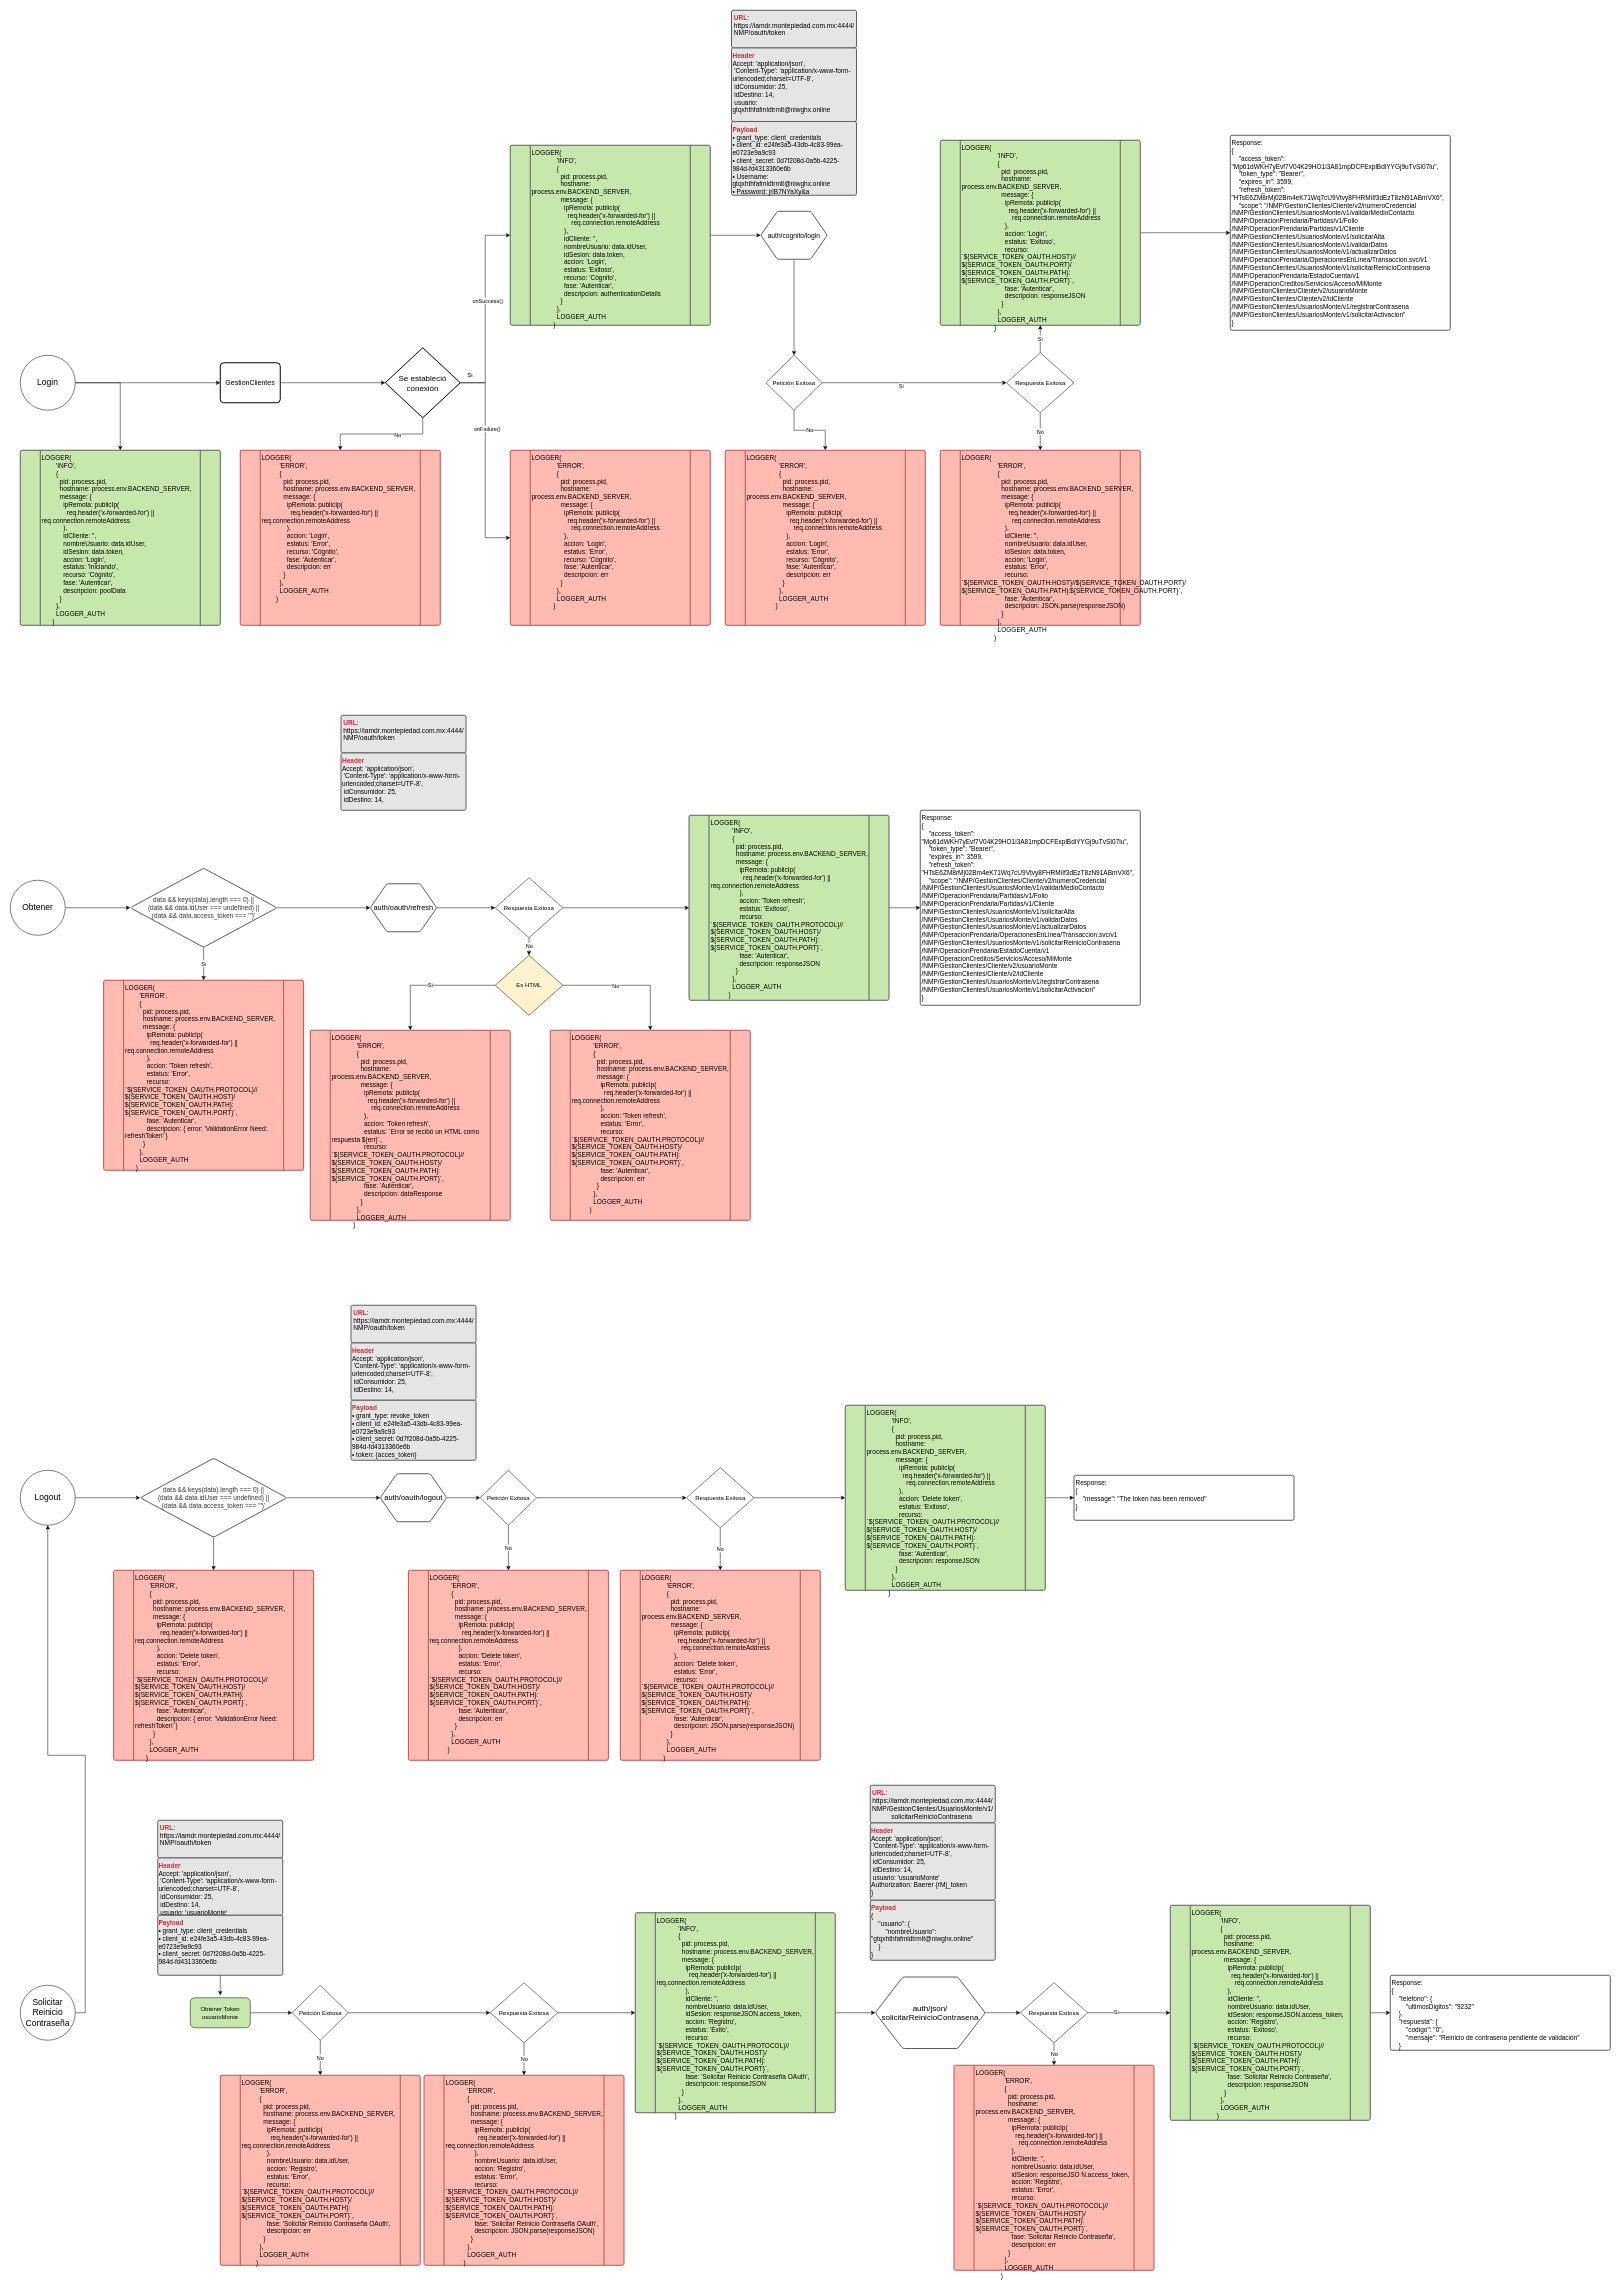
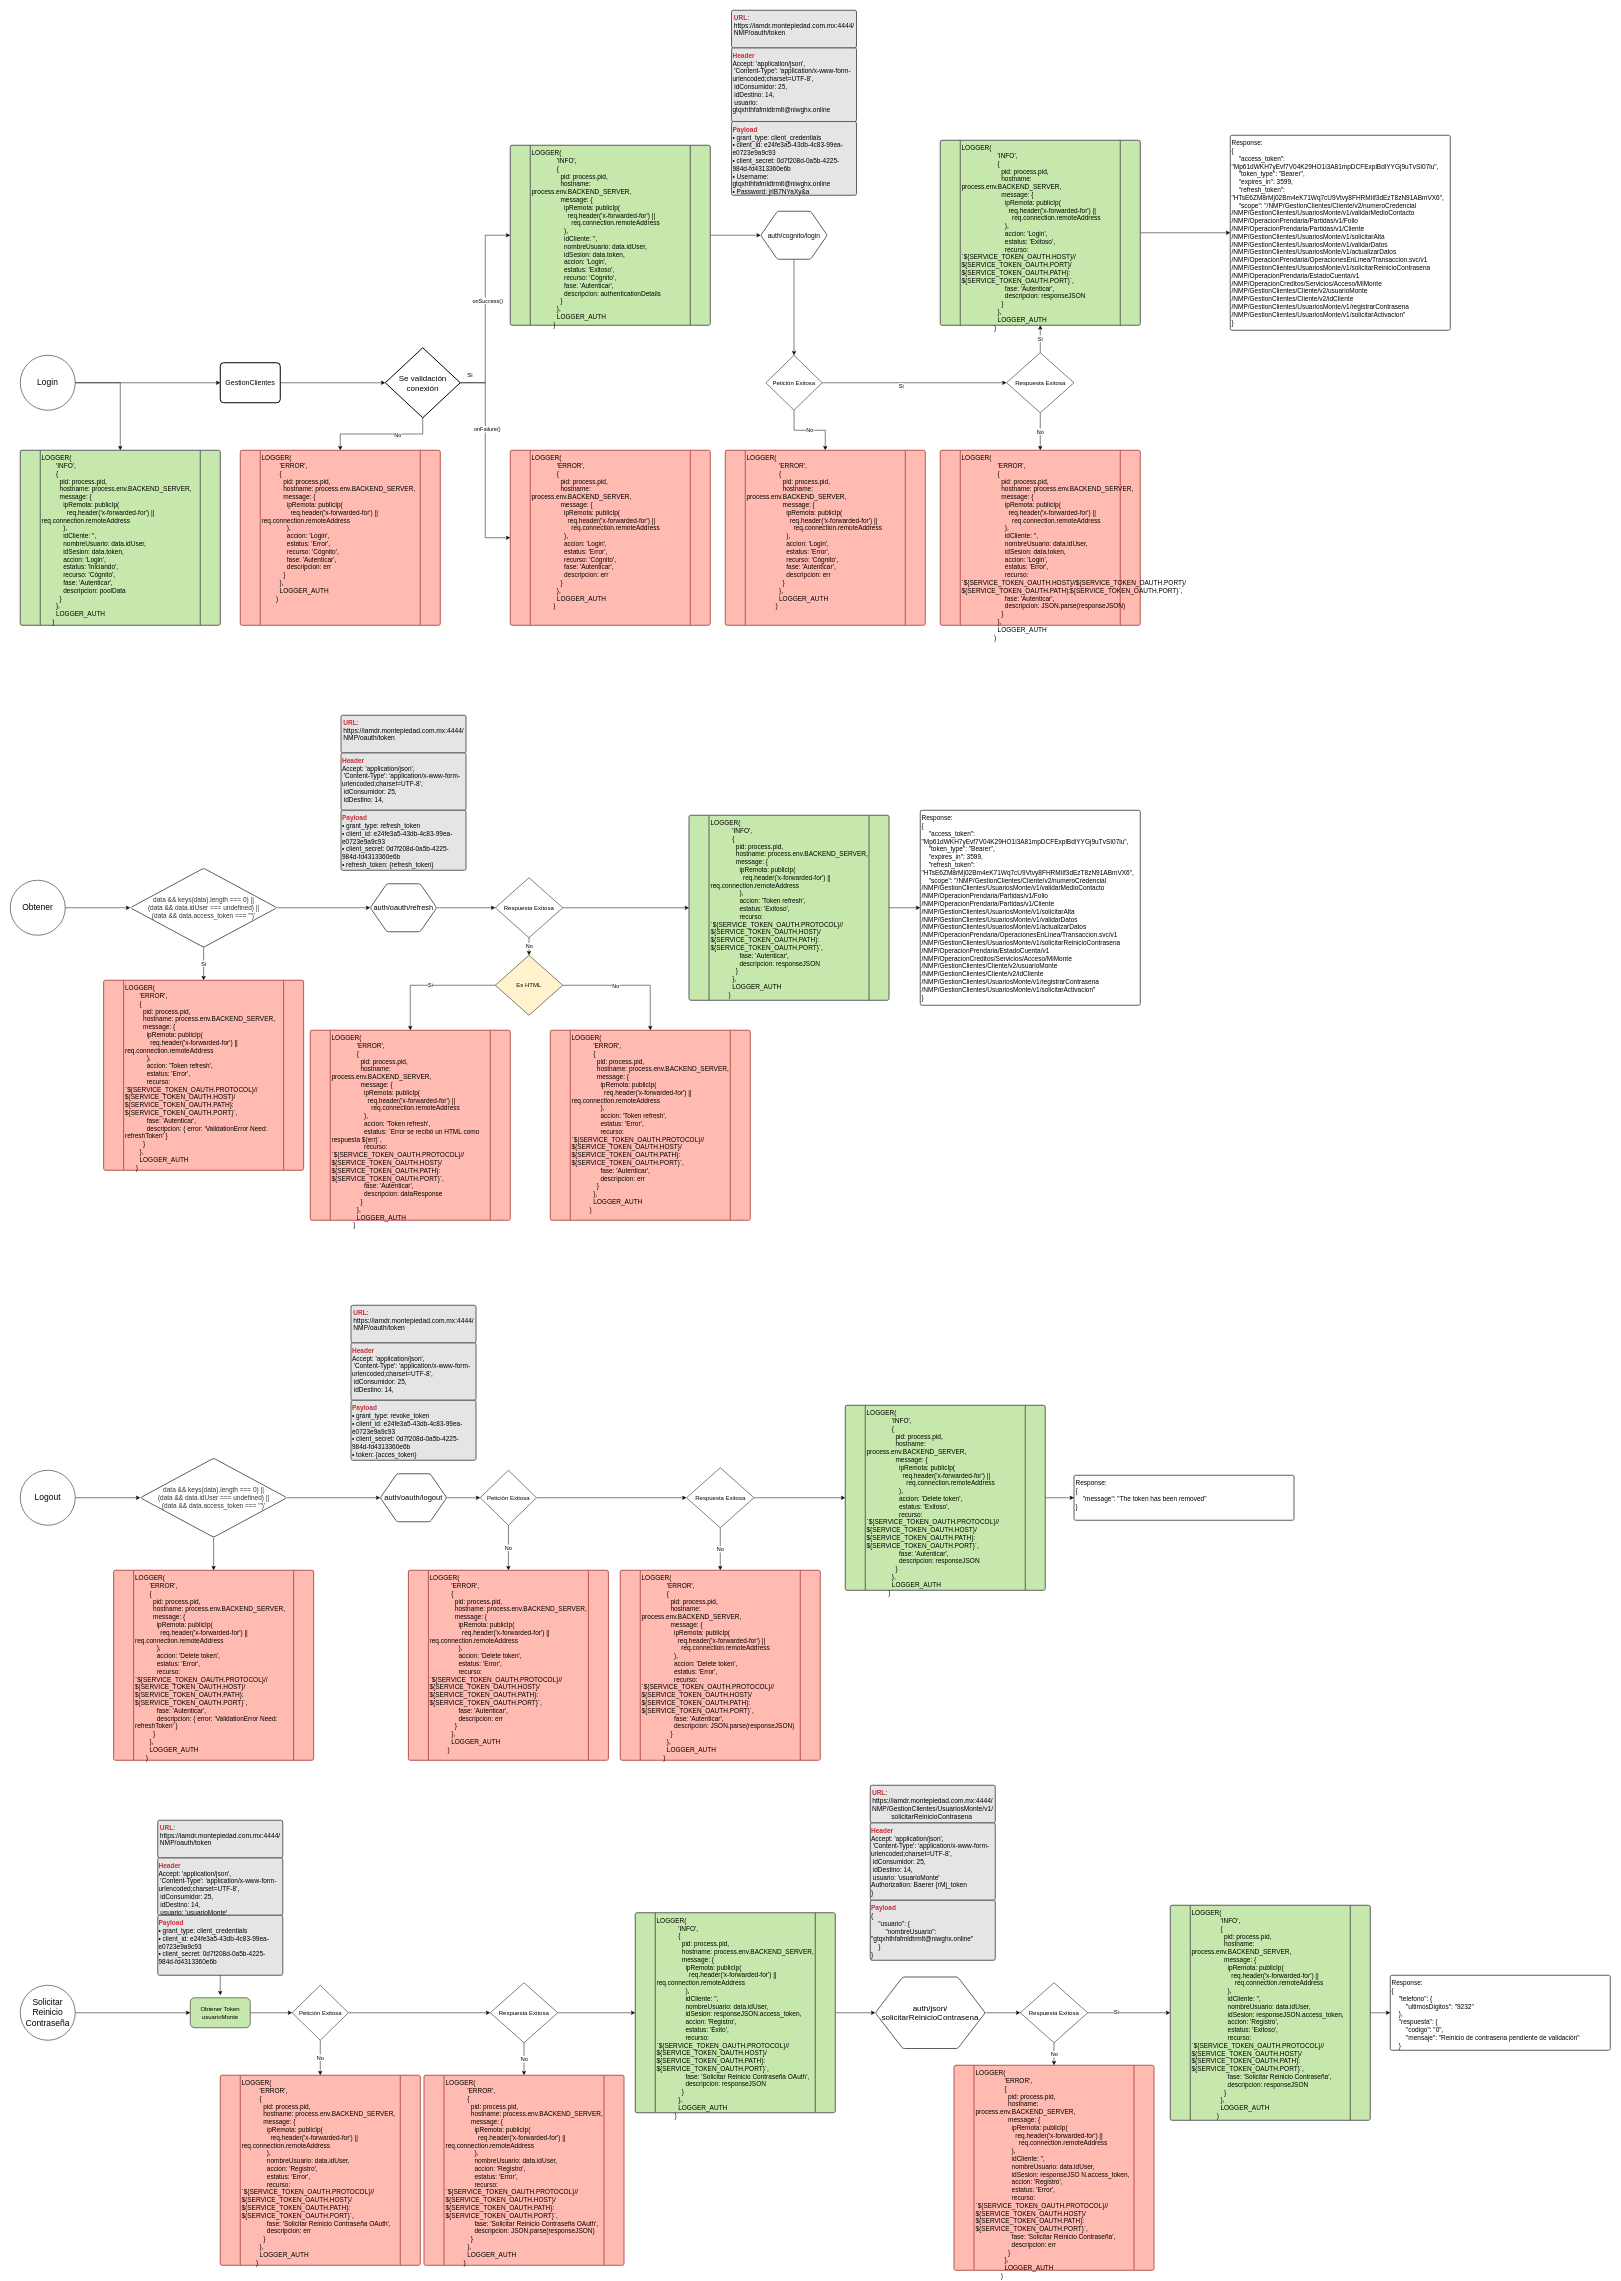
(423, 383) -> (423, 383)
none -> (404, 840)
(48, 1529) -> (185, 2013)
